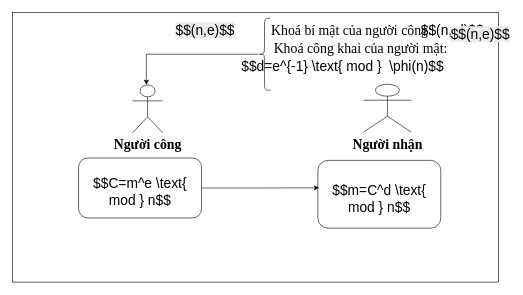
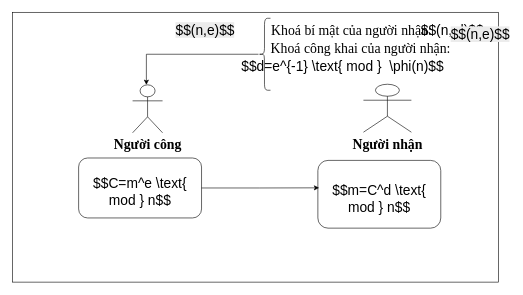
(352, 30) -> (352, 30)
(362, 48) -> (362, 48)
